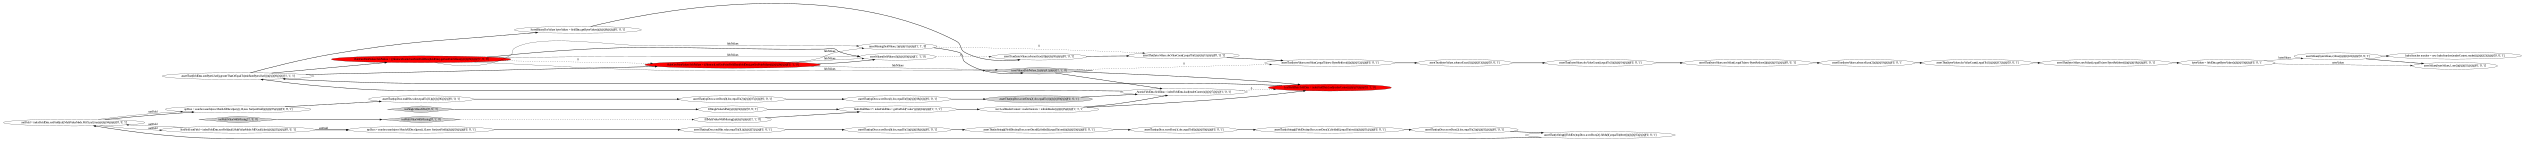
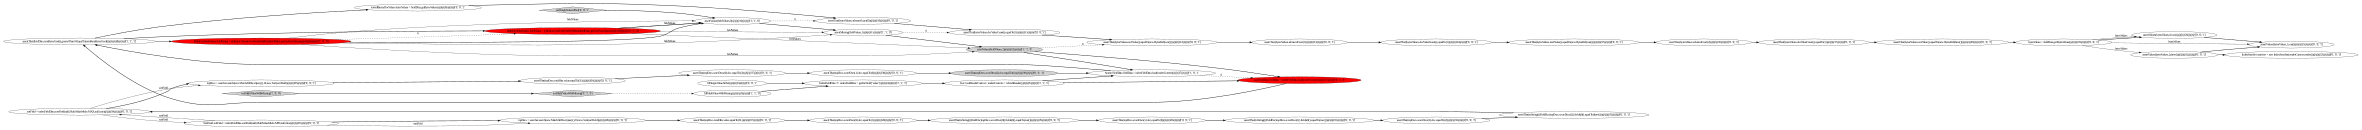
none -> (797, 27)
none -> (2174, 35)
(1039, 71) -> (1004, 50)
(575, 109) -> (659, 12)
